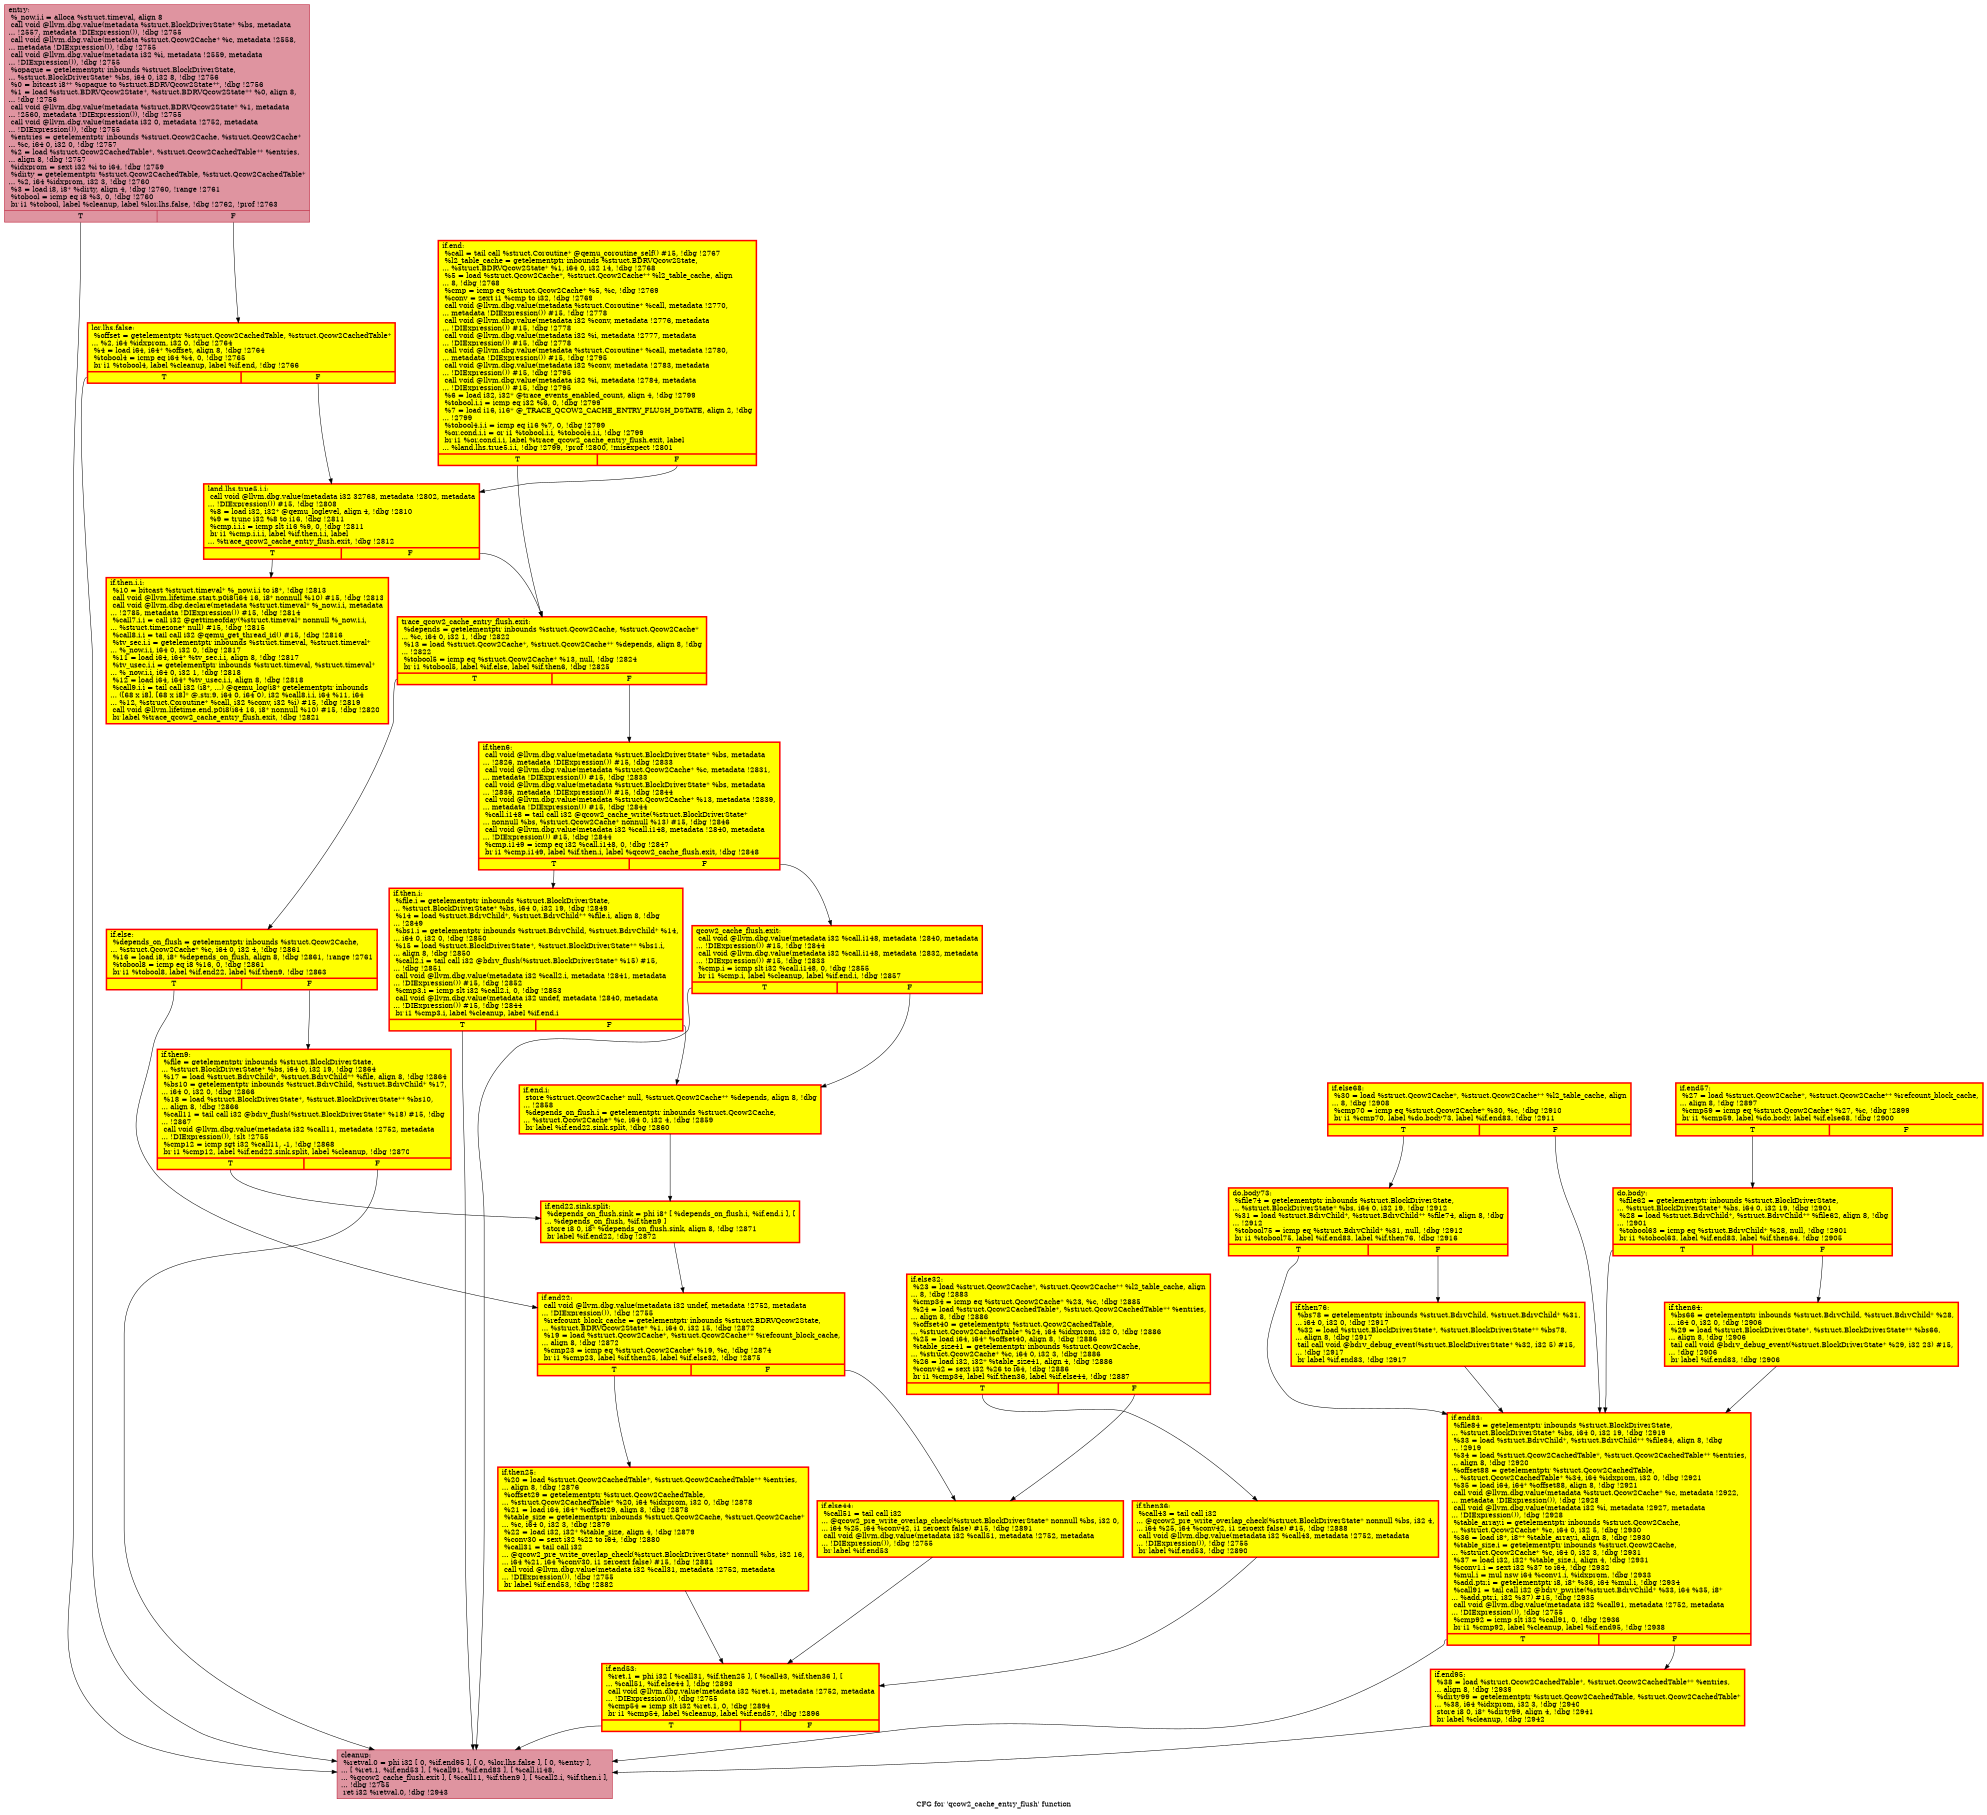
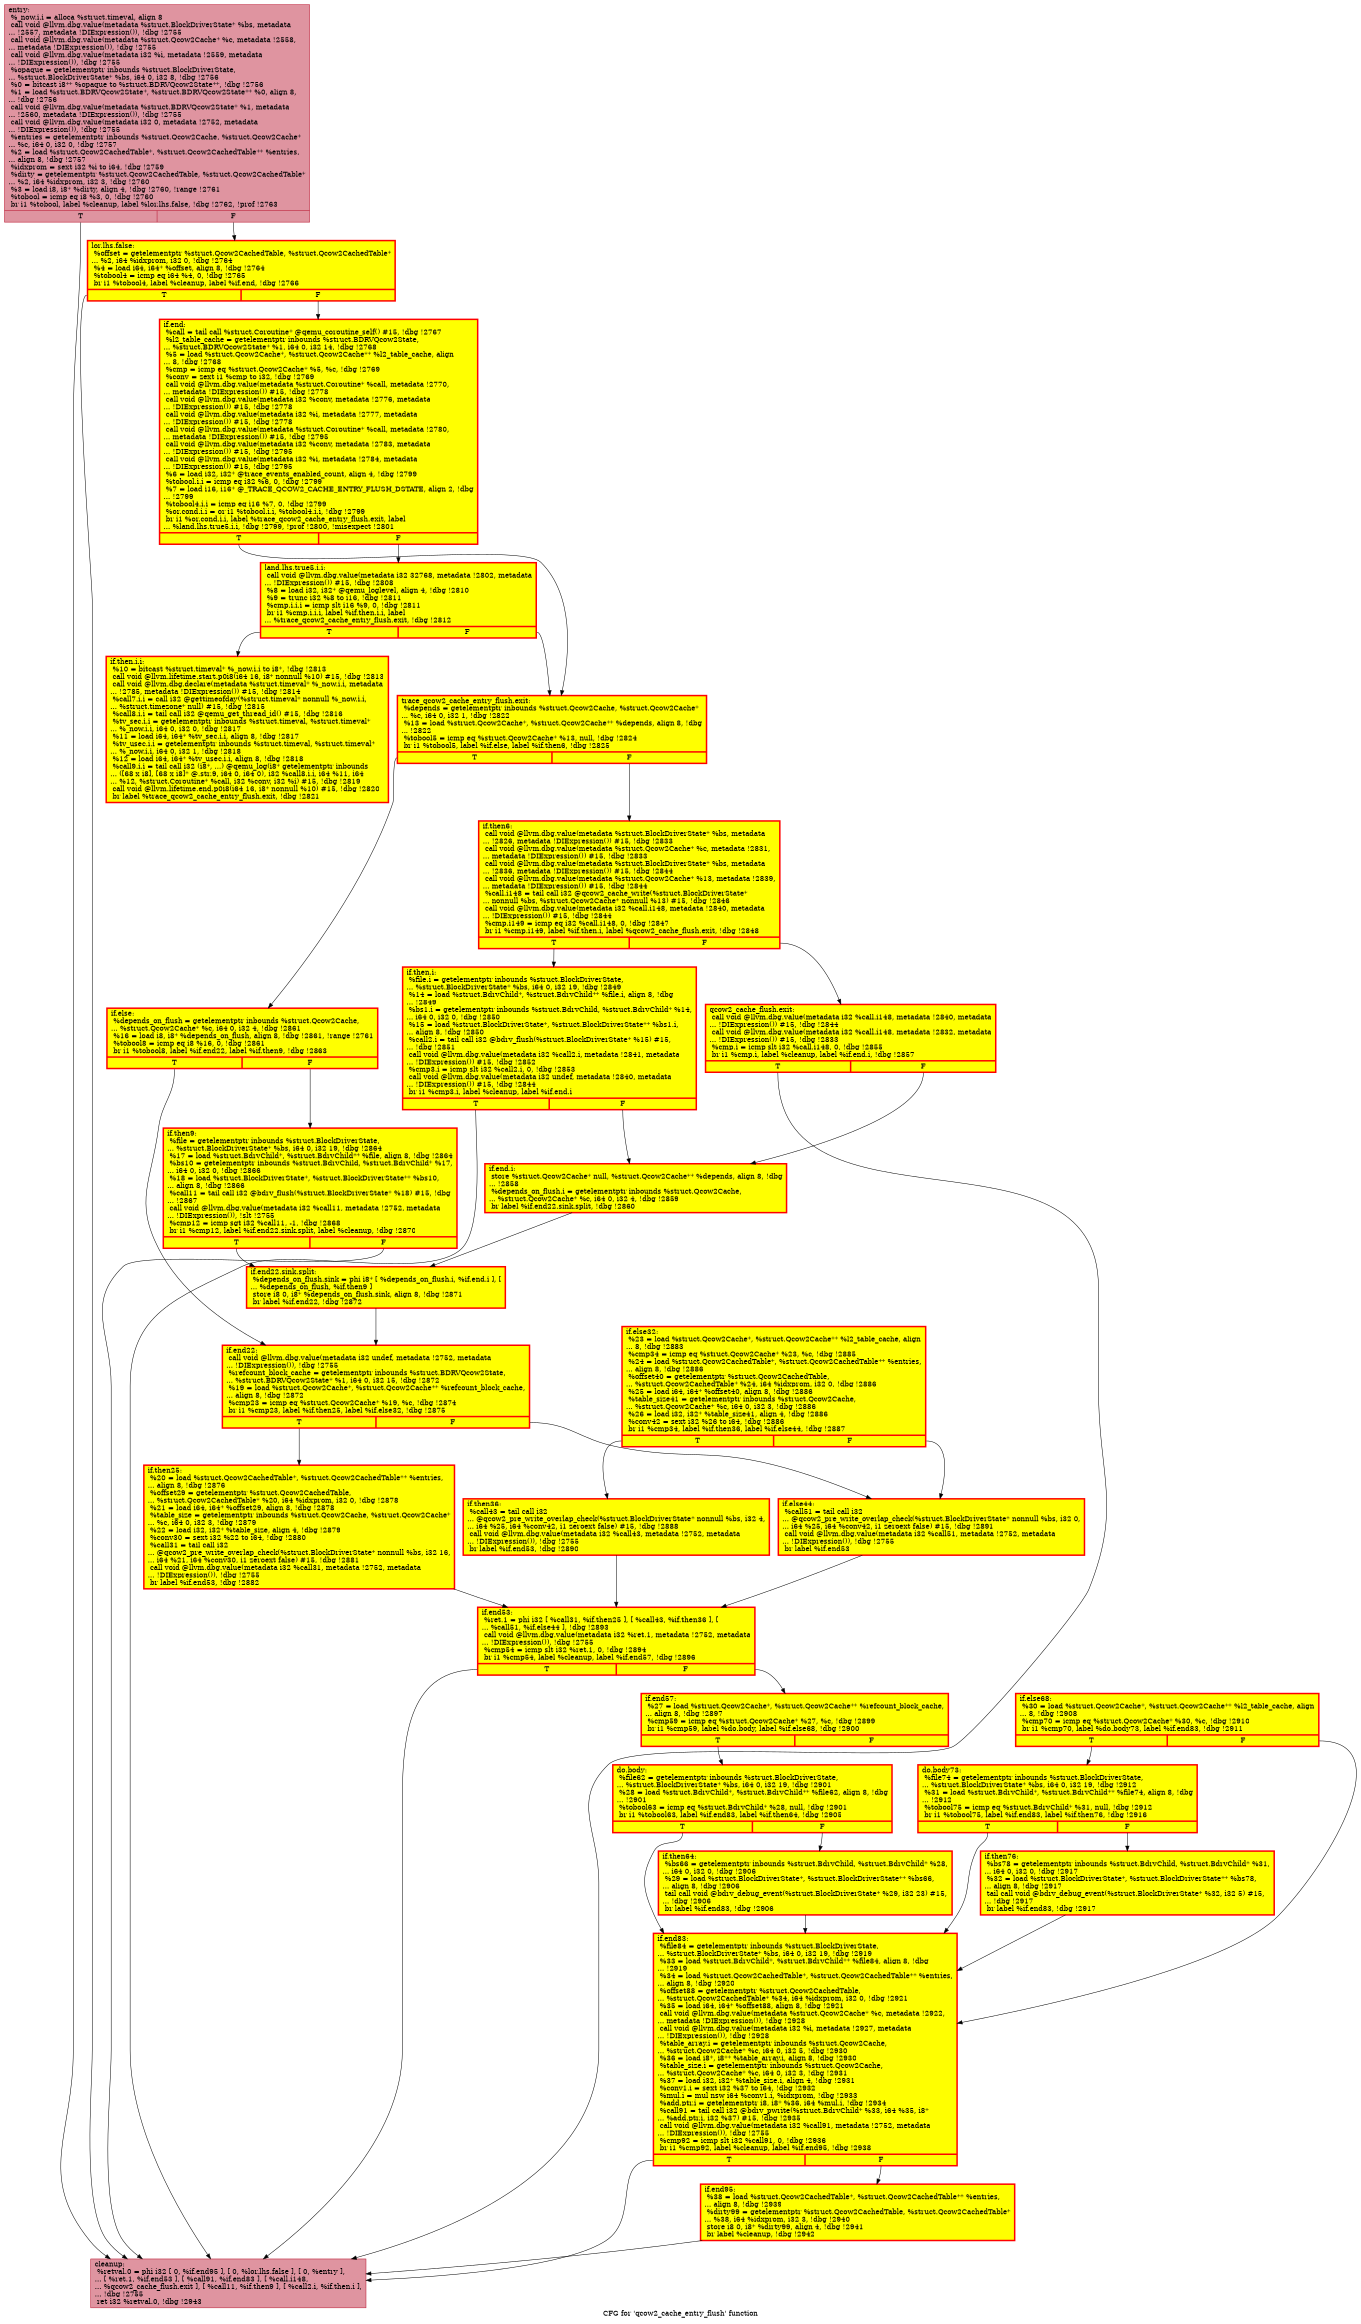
(322, 432) -> (318, 308)
none -> (772, 1676)
